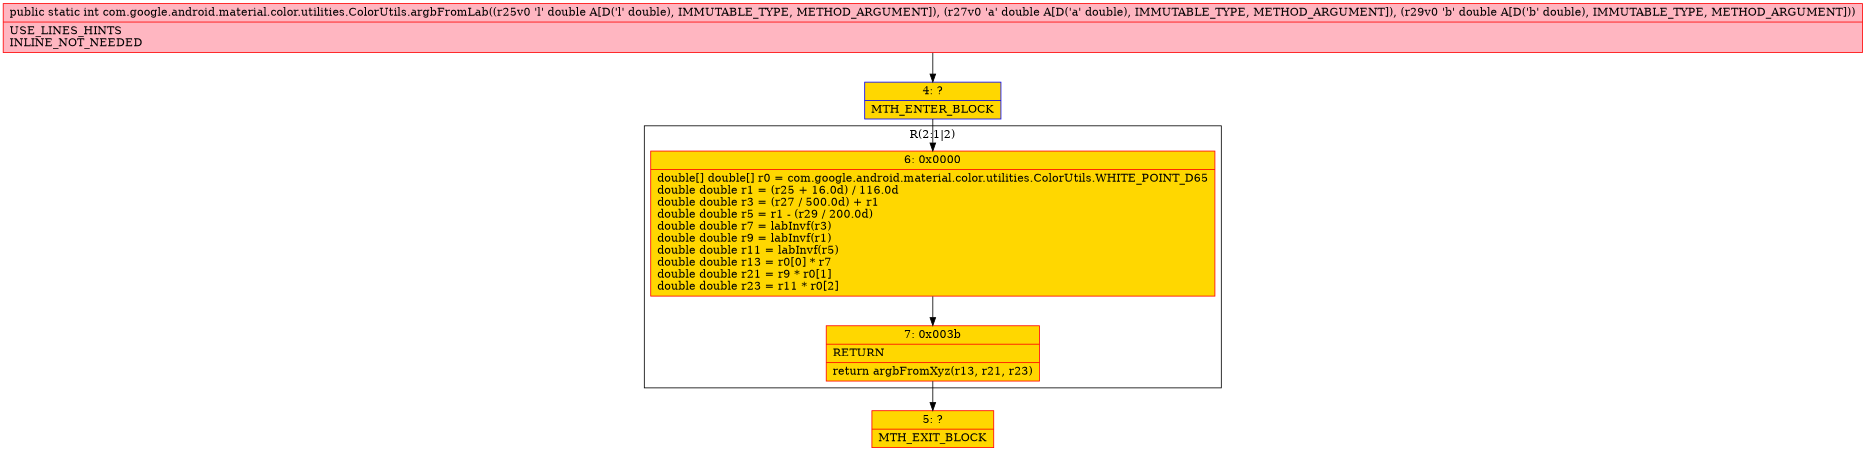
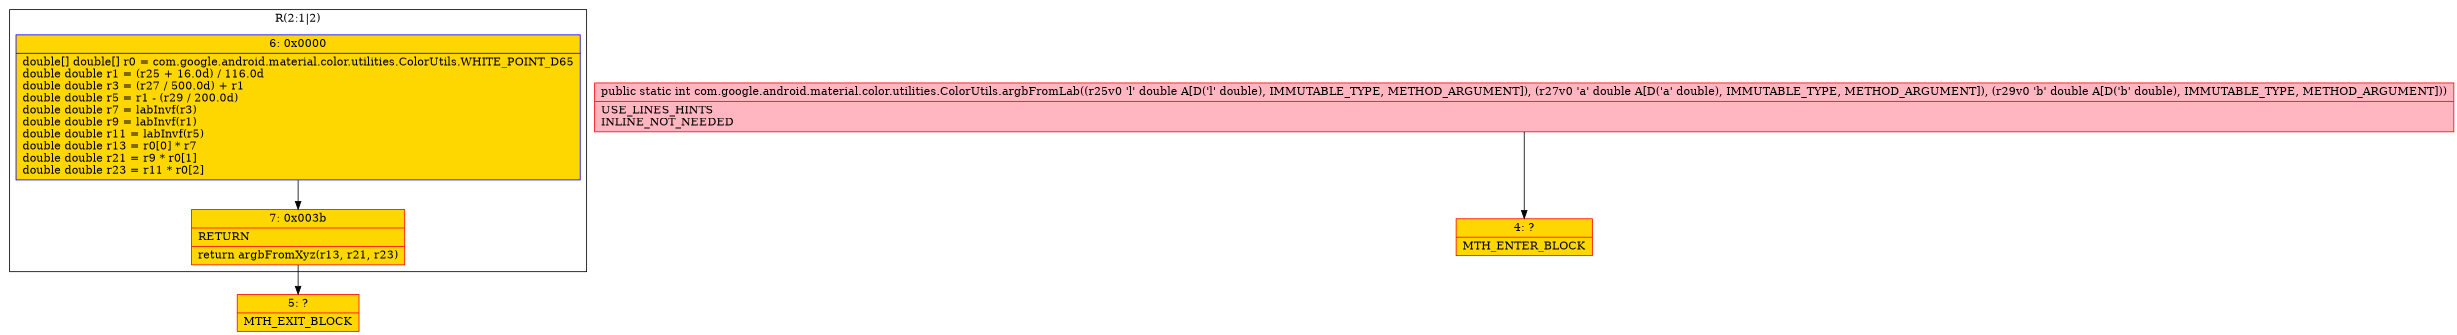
(933, 101) -> (1524, 237)
(933, 131) -> none
(933, 224) -> (298, 107)
